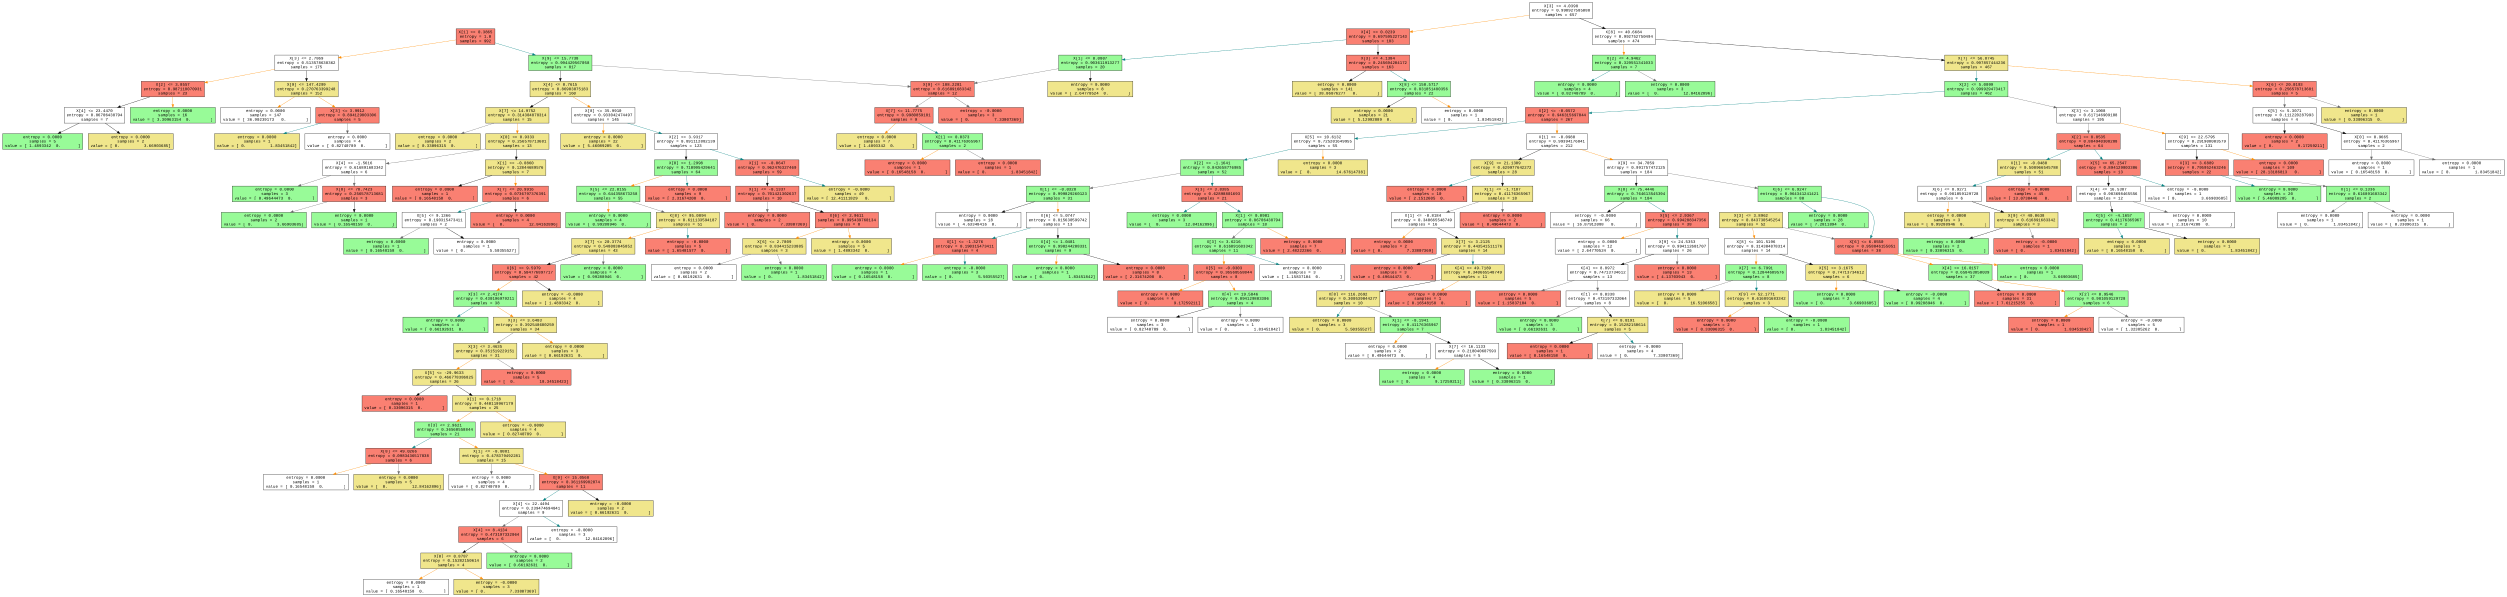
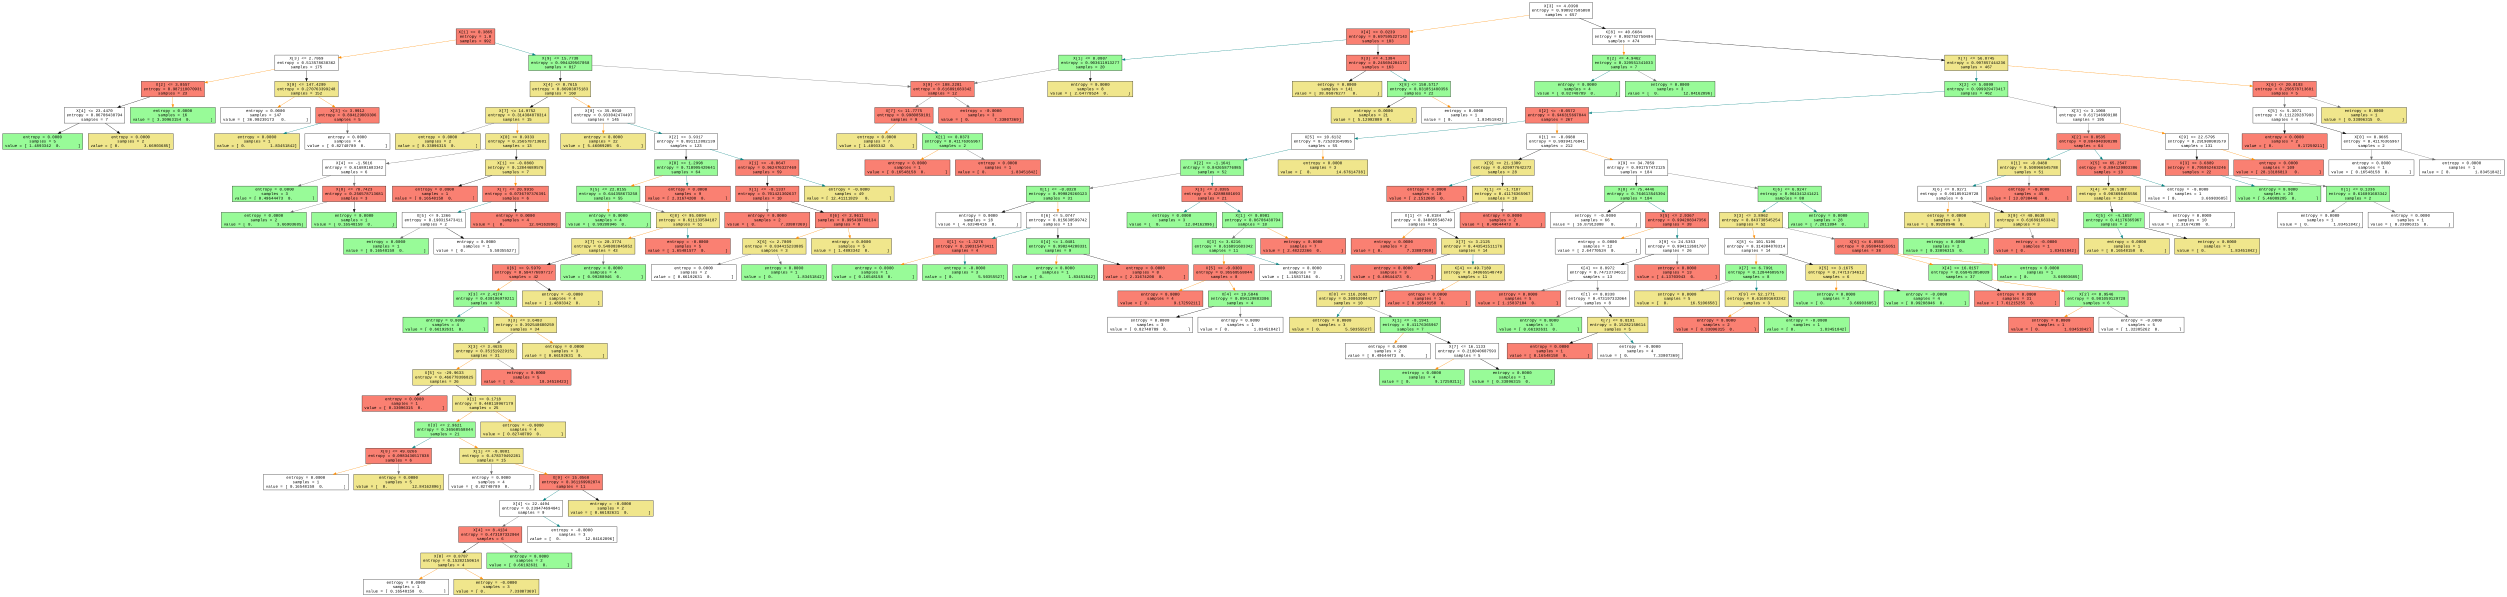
(2109, 194) -> (2109, 194)
(1859, 205) -> (1772, 206)
